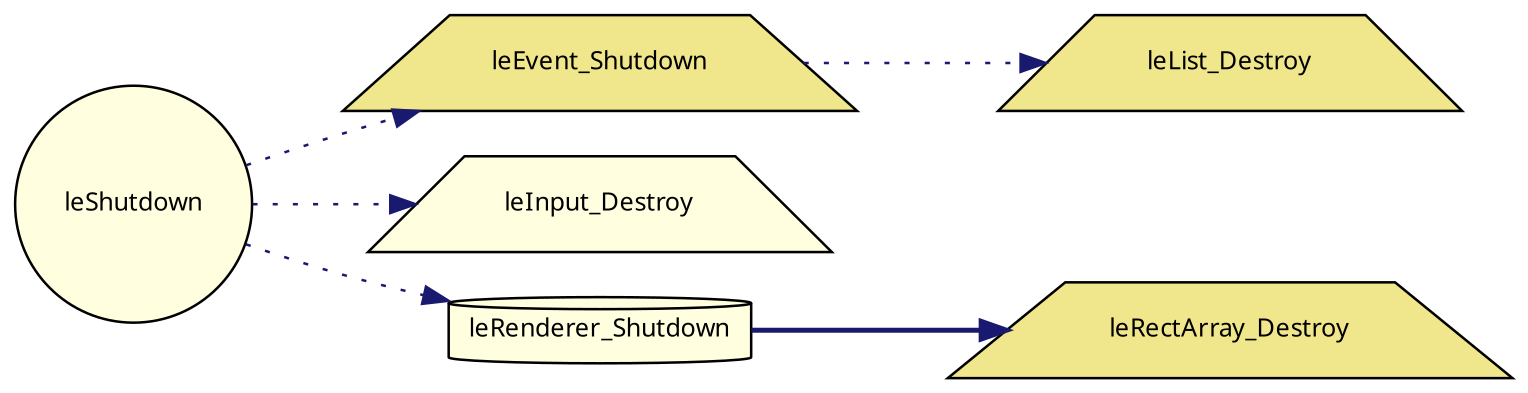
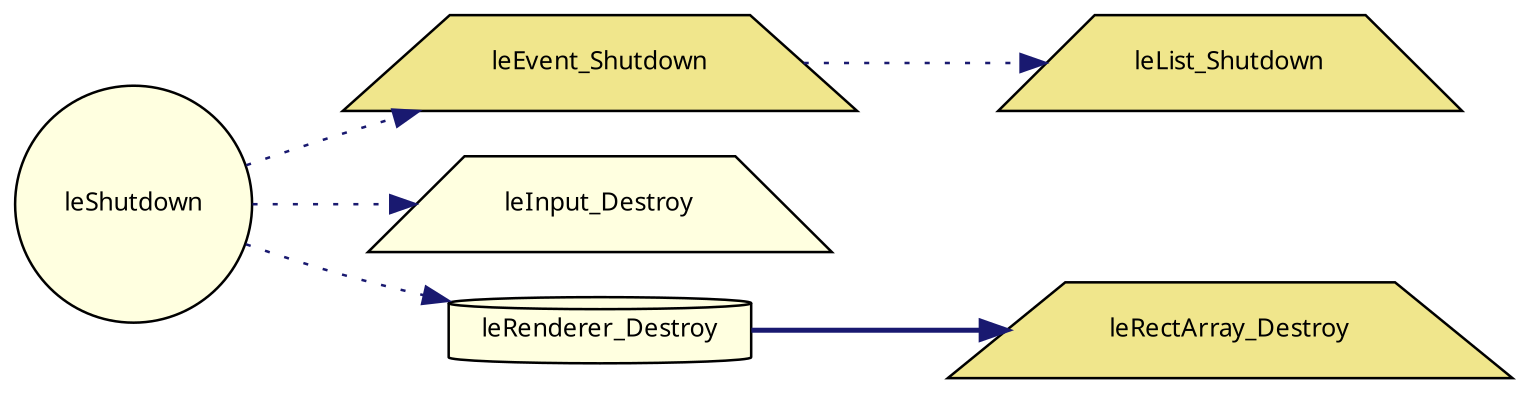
(1230, 63) -> (1230, 63)
(600, 330) -> (600, 330)
